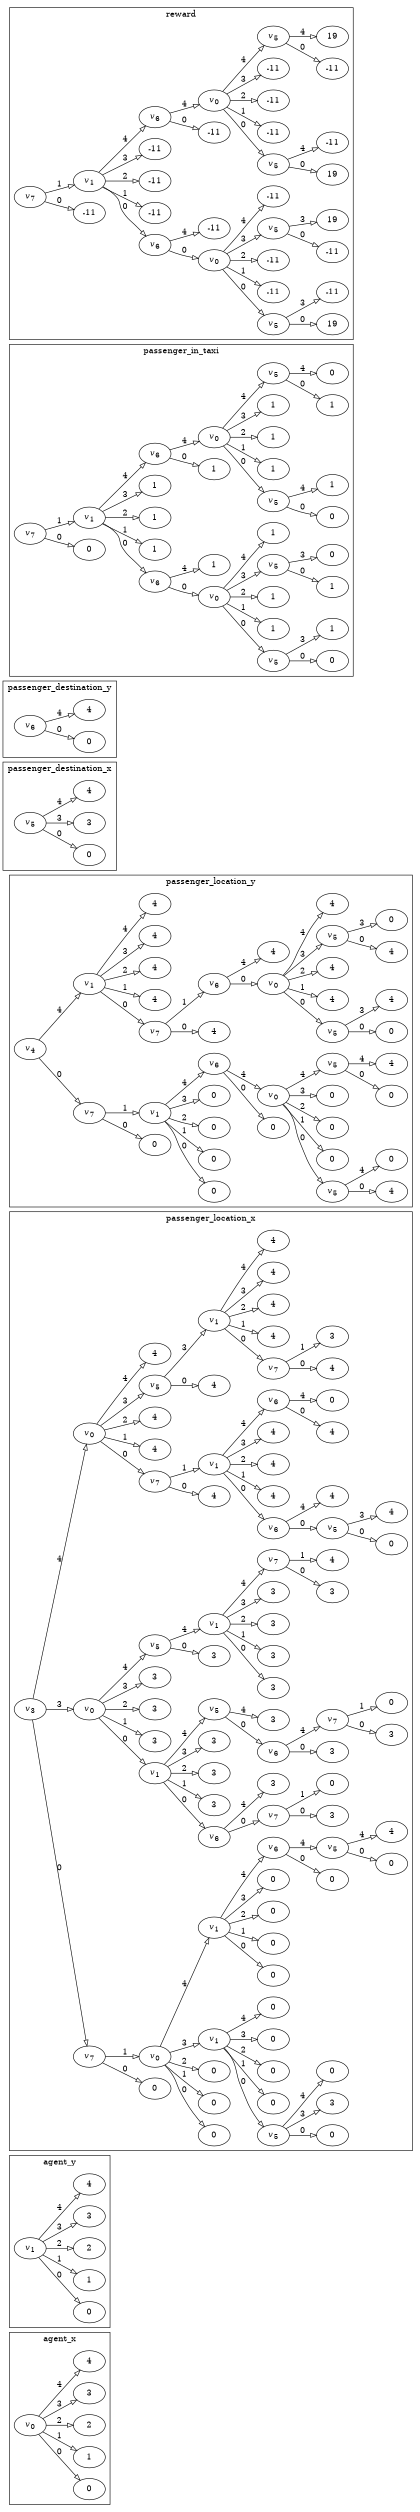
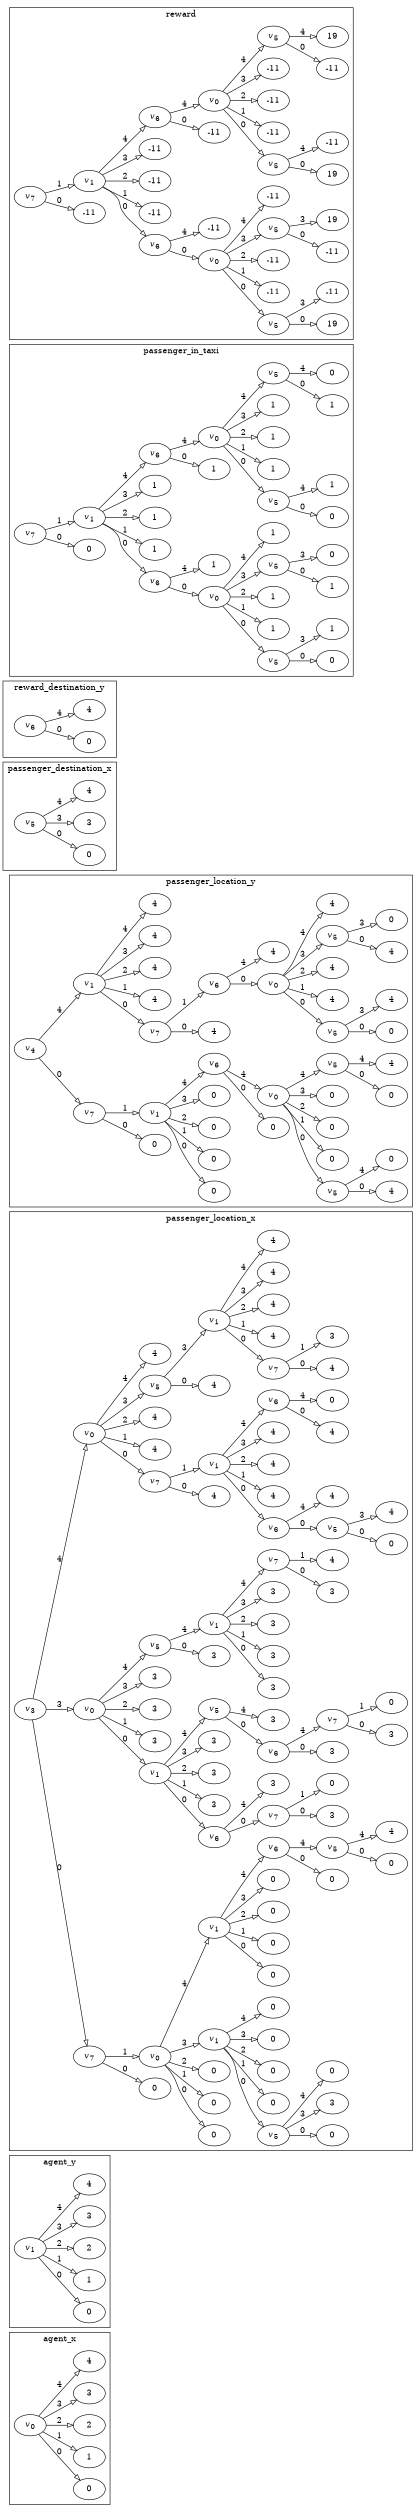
(60, 688) -> (60, 688)
